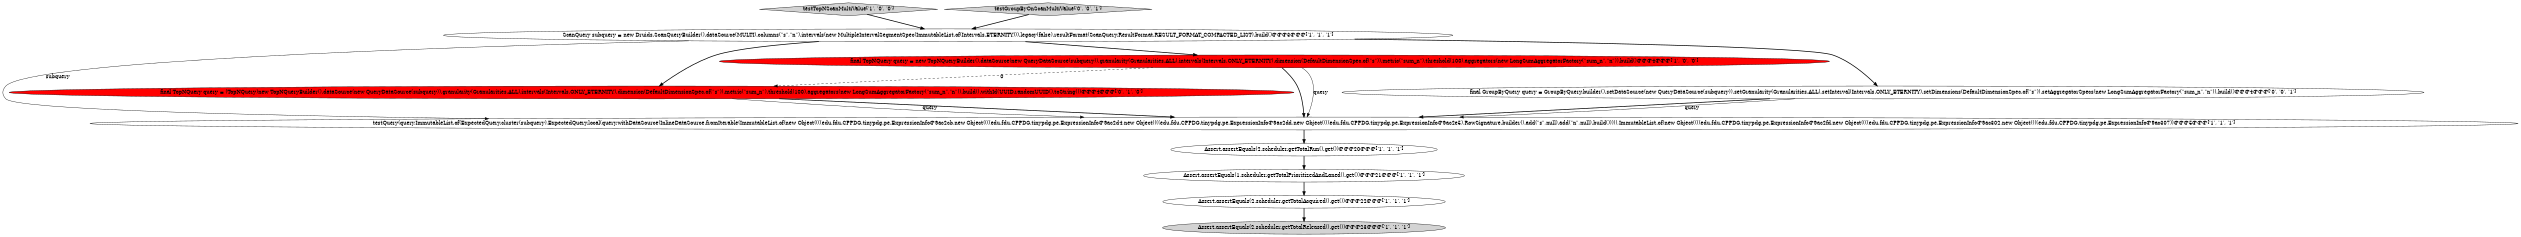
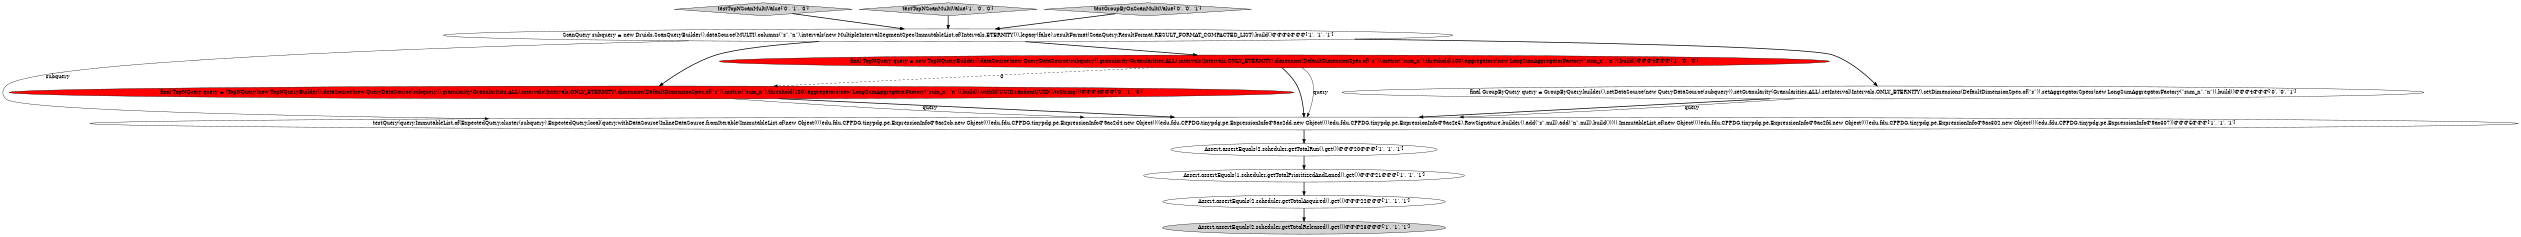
none -> (763, 9)
